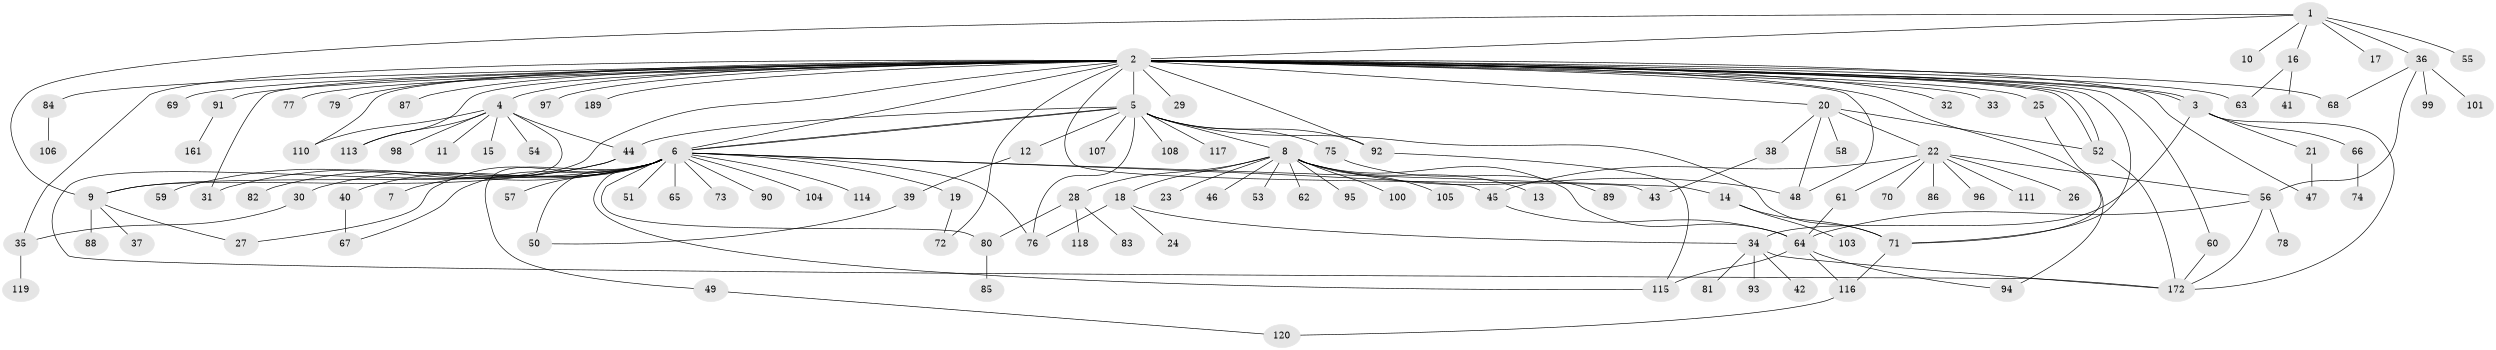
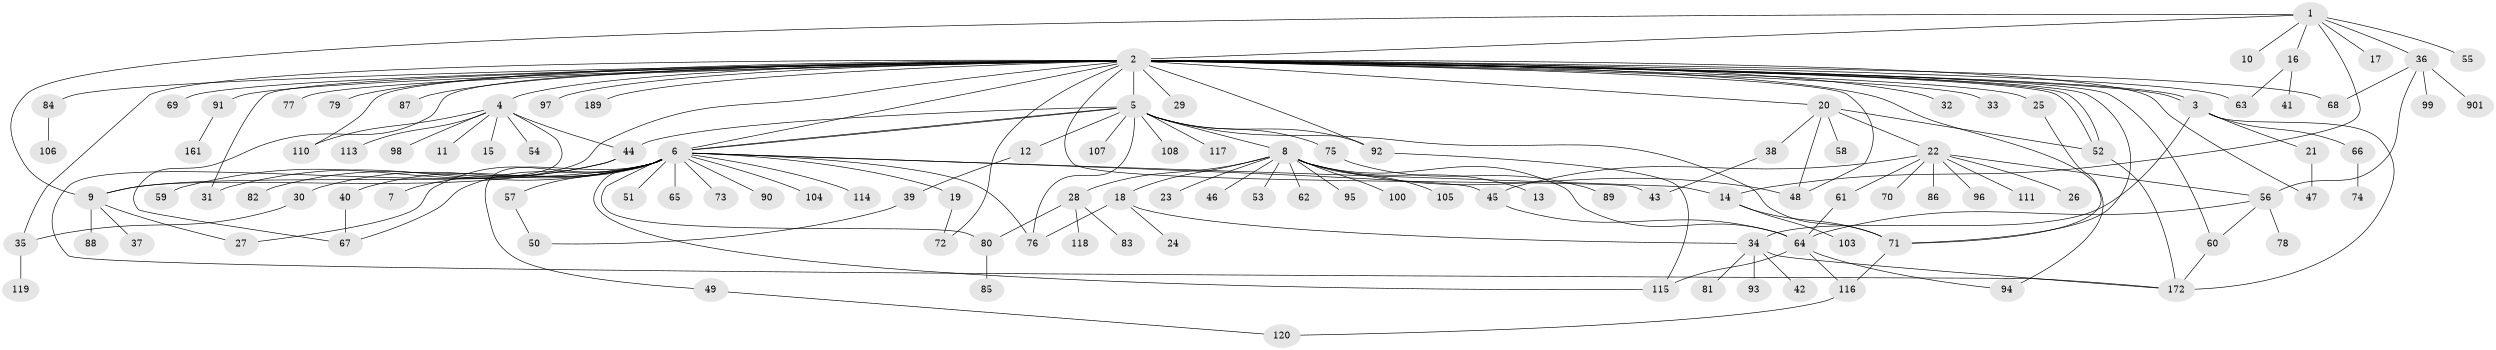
(733, 71) -> (446, 97)
(2475, 106) -> (2475, 106)
none -> (2103, 166)
(563, 185) -> (522, 221)
(2236, 255) -> (2239, 221)
